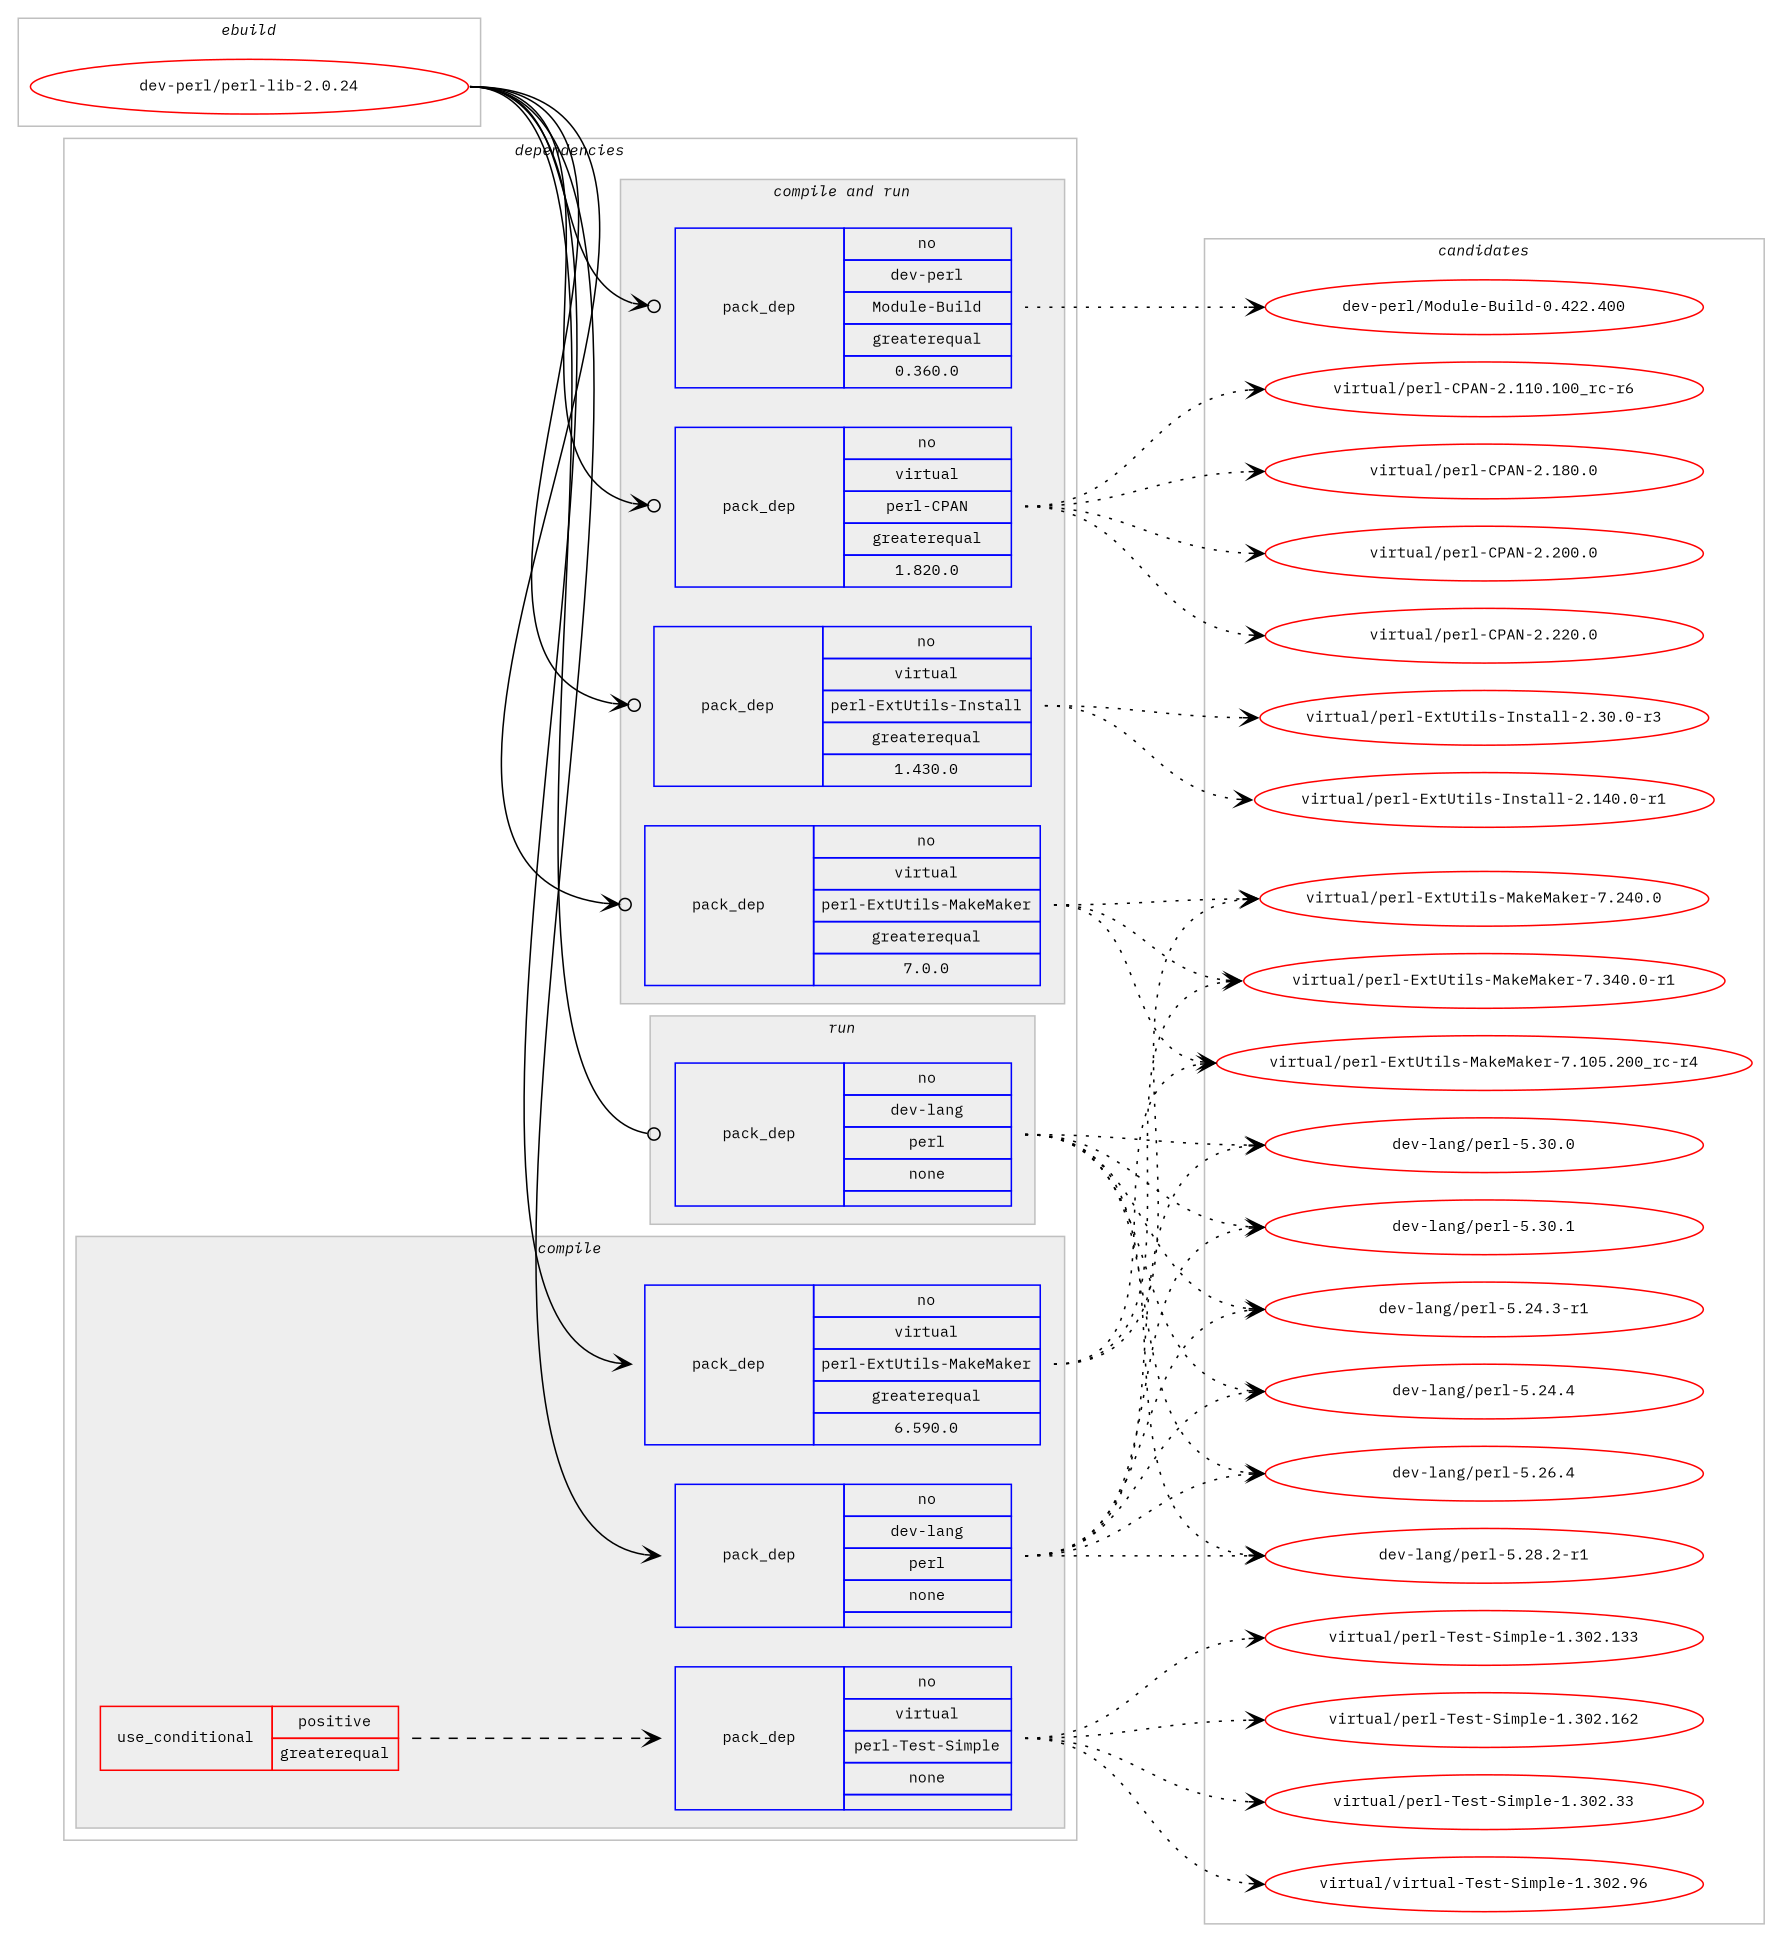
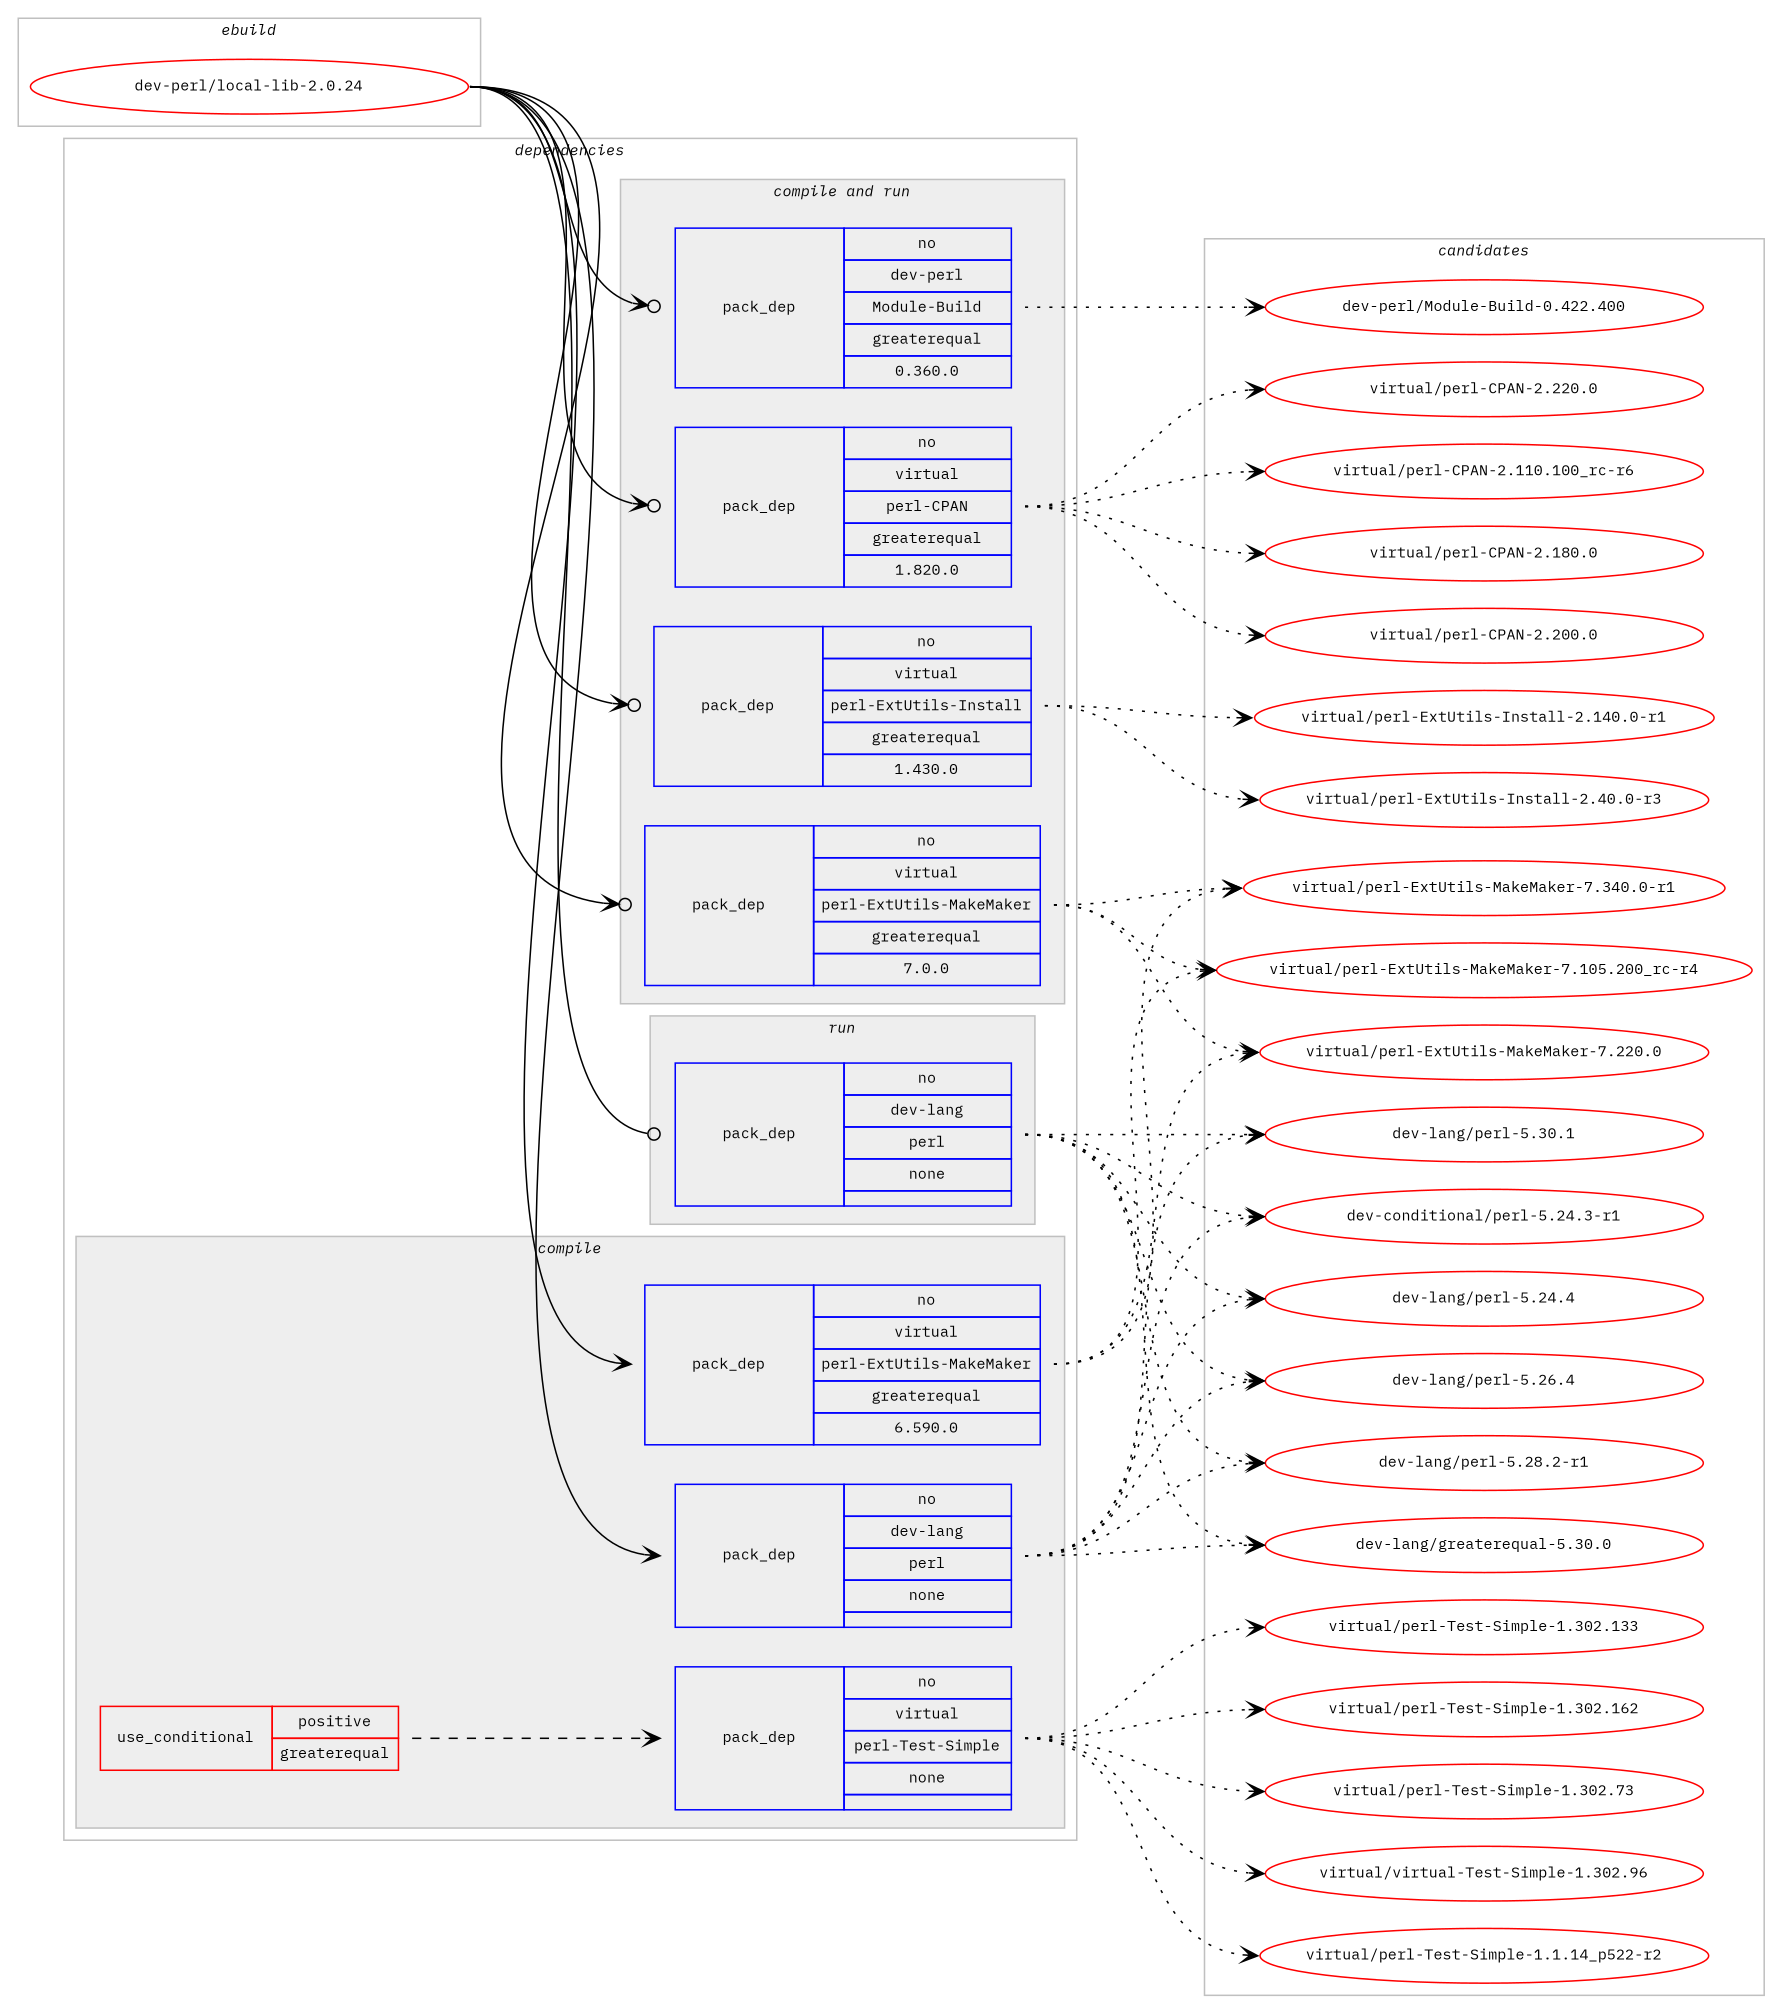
(249, 87) -> (249, 87)
(1484, 718) -> (1484, 800)
(1484, 899) -> (1484, 1052)
(1484, 1145) -> (1484, 1545)
(1484, 1309) -> (1484, 1217)
(1484, 1802) -> (1484, 1792)
none -> (1484, 1956)
